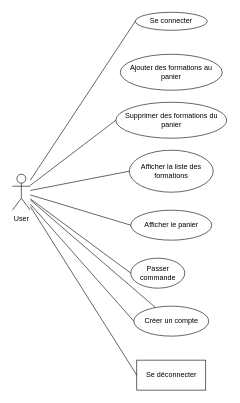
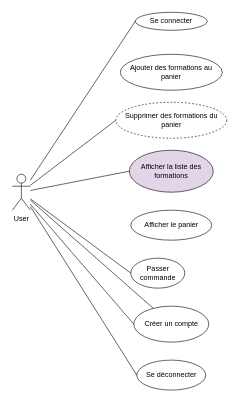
(171, 120) -> (171, 120)
(171, 171) -> (171, 171)
(81, 210) -> none
(171, 321) -> (171, 324)
(171, 375) -> (171, 375)
